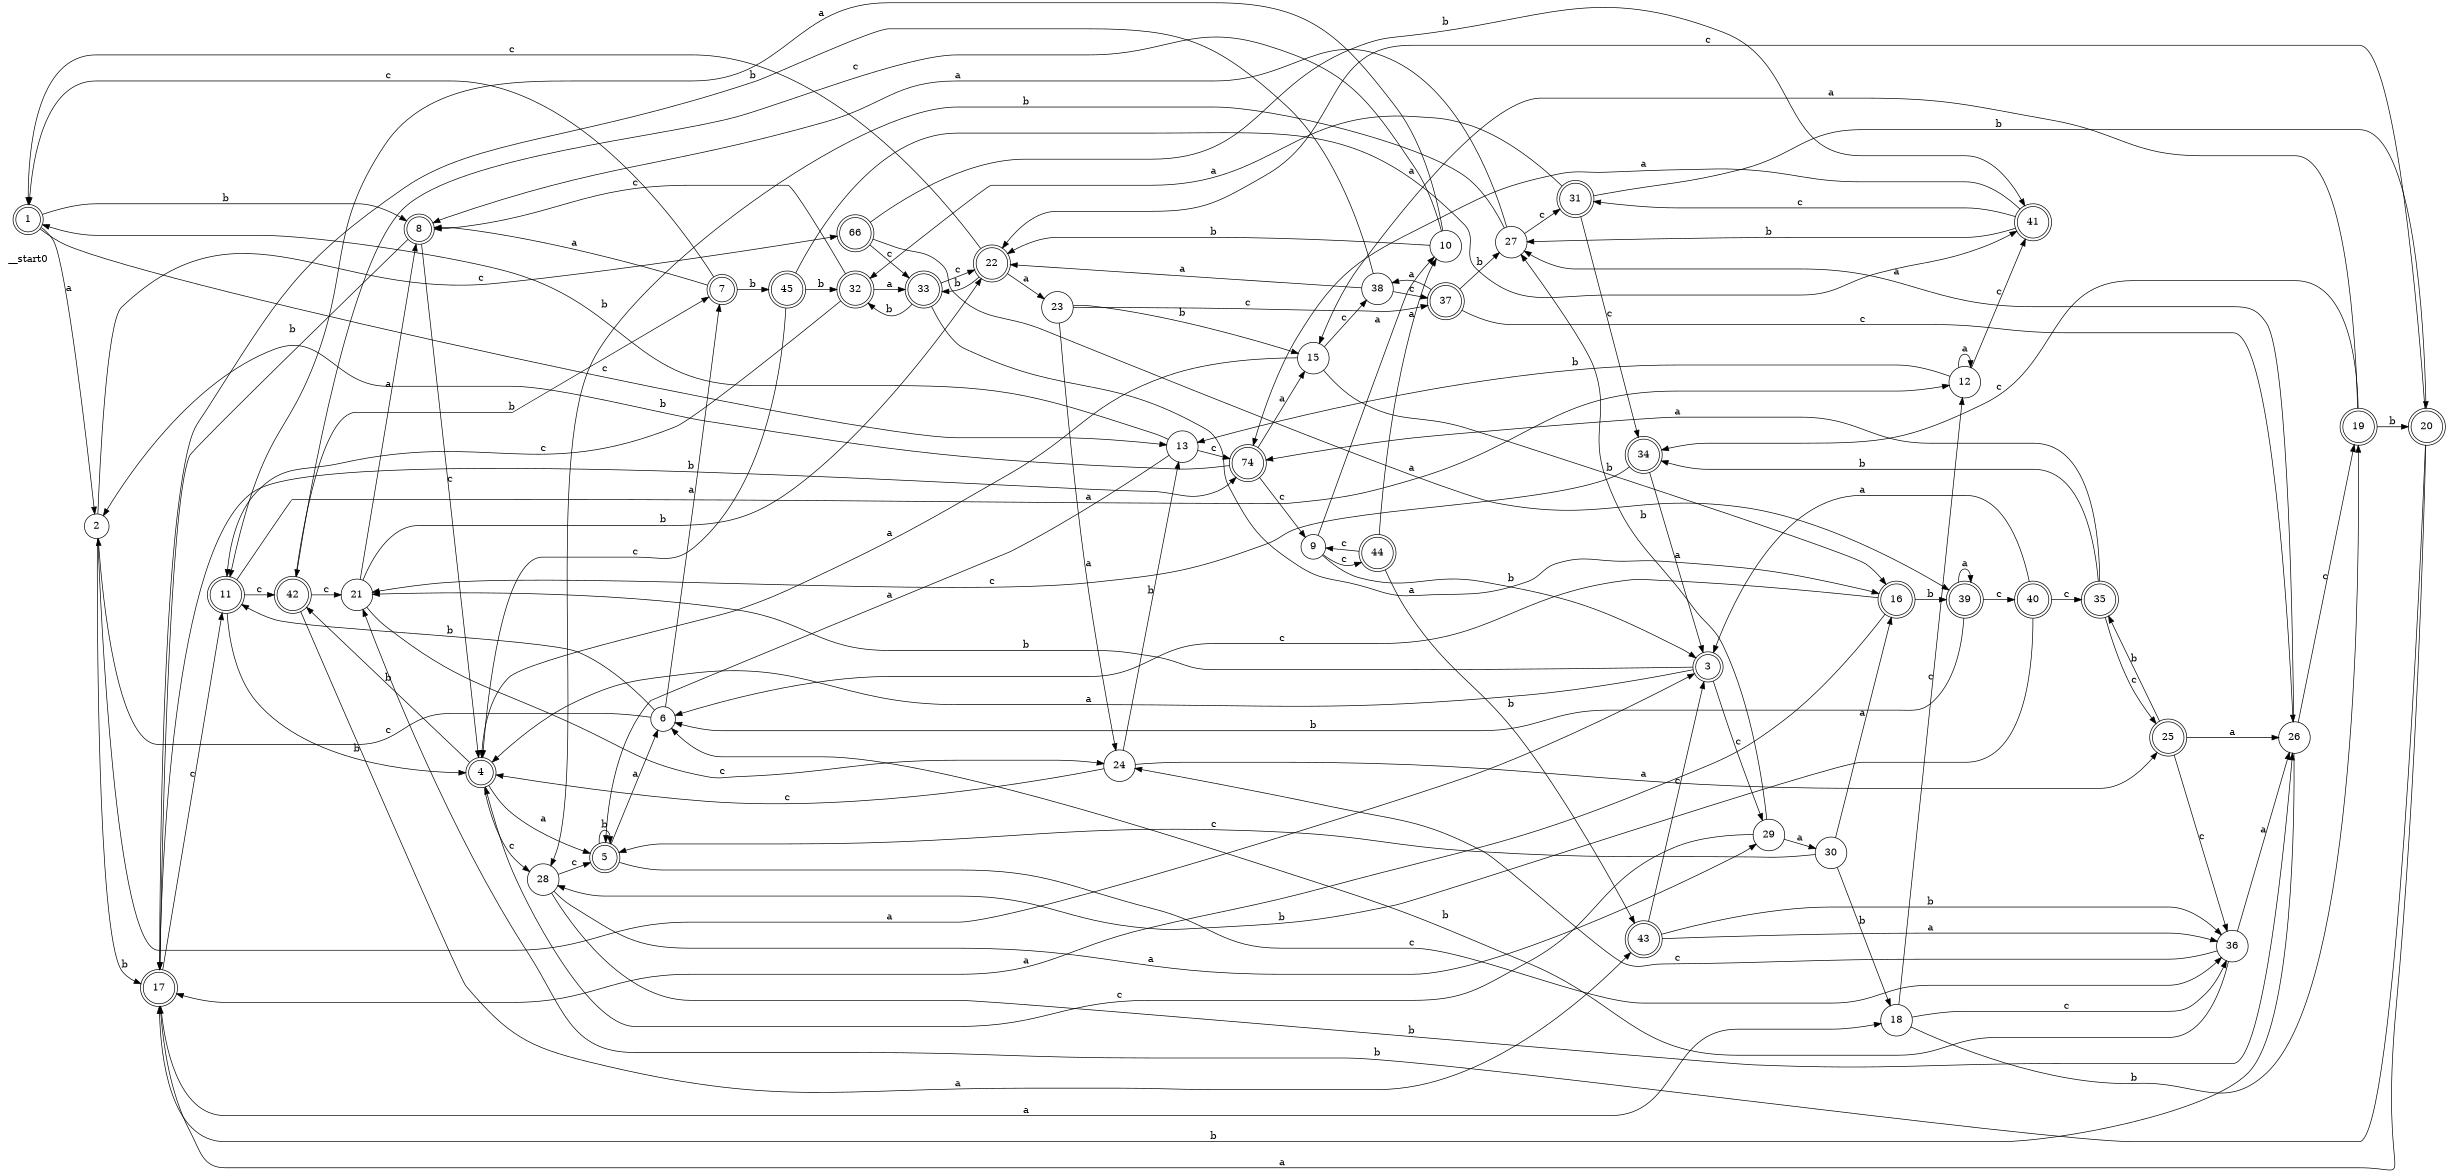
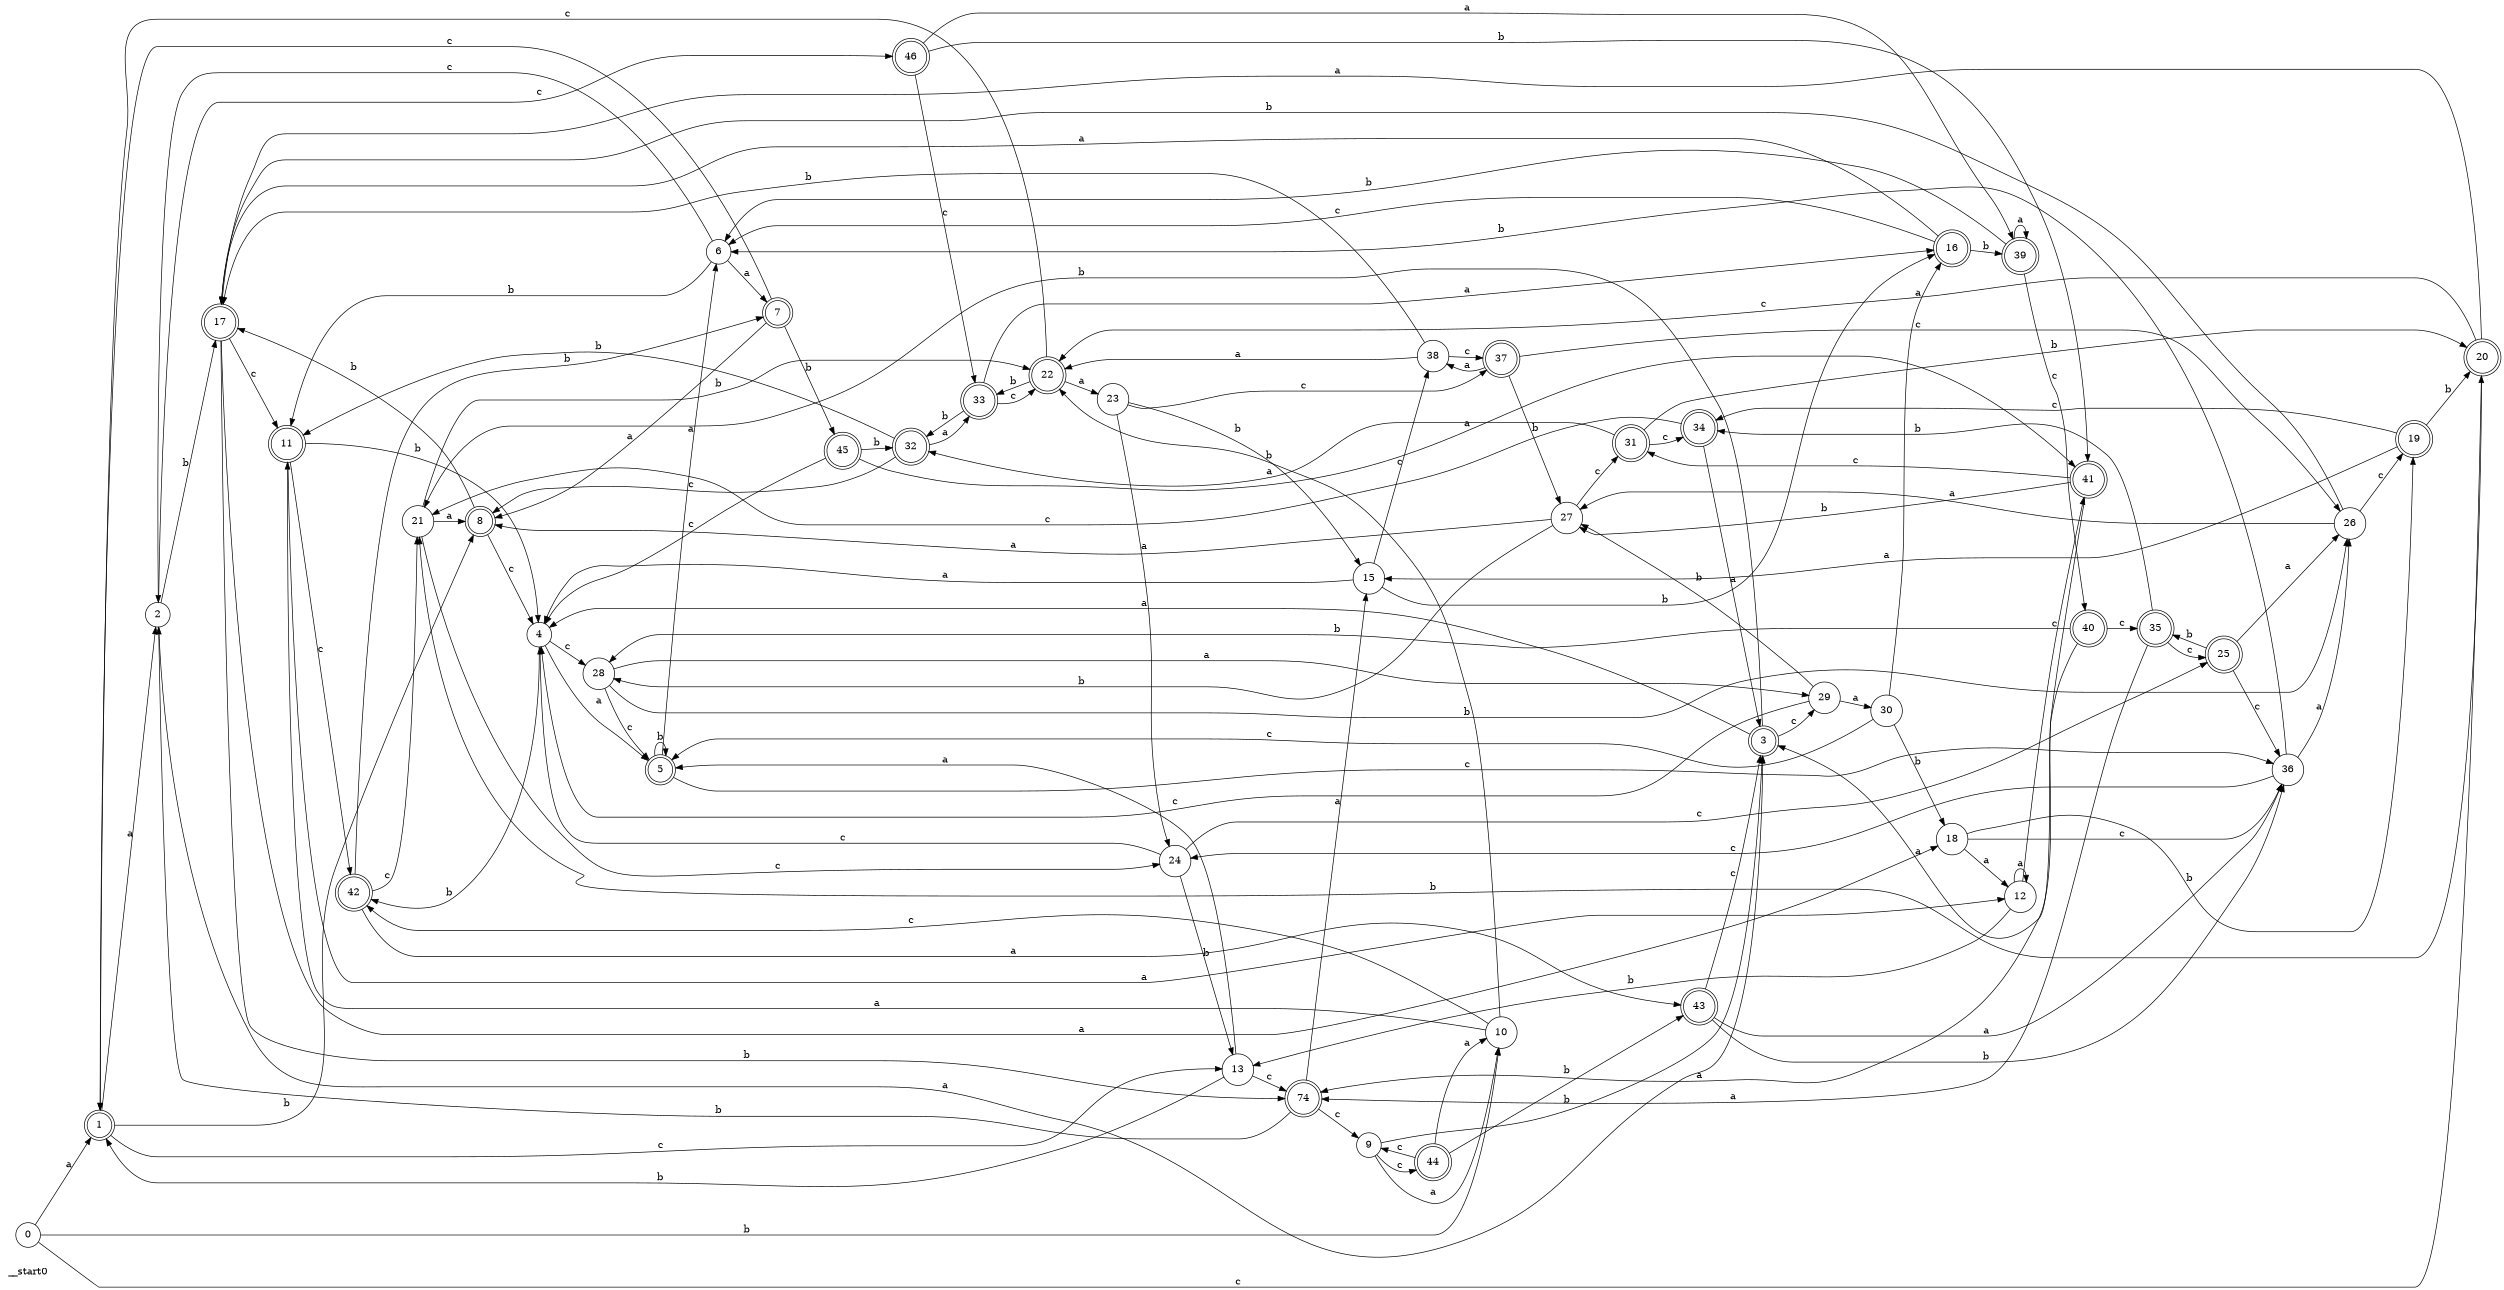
(855, 233) -> (911, 57)
(543, 448) -> (599, 347)
(1931, 677) -> (1986, 861)
(481, 773) -> (539, 635)
(1644, 774) -> (1699, 814)
none -> (28, 1235)
